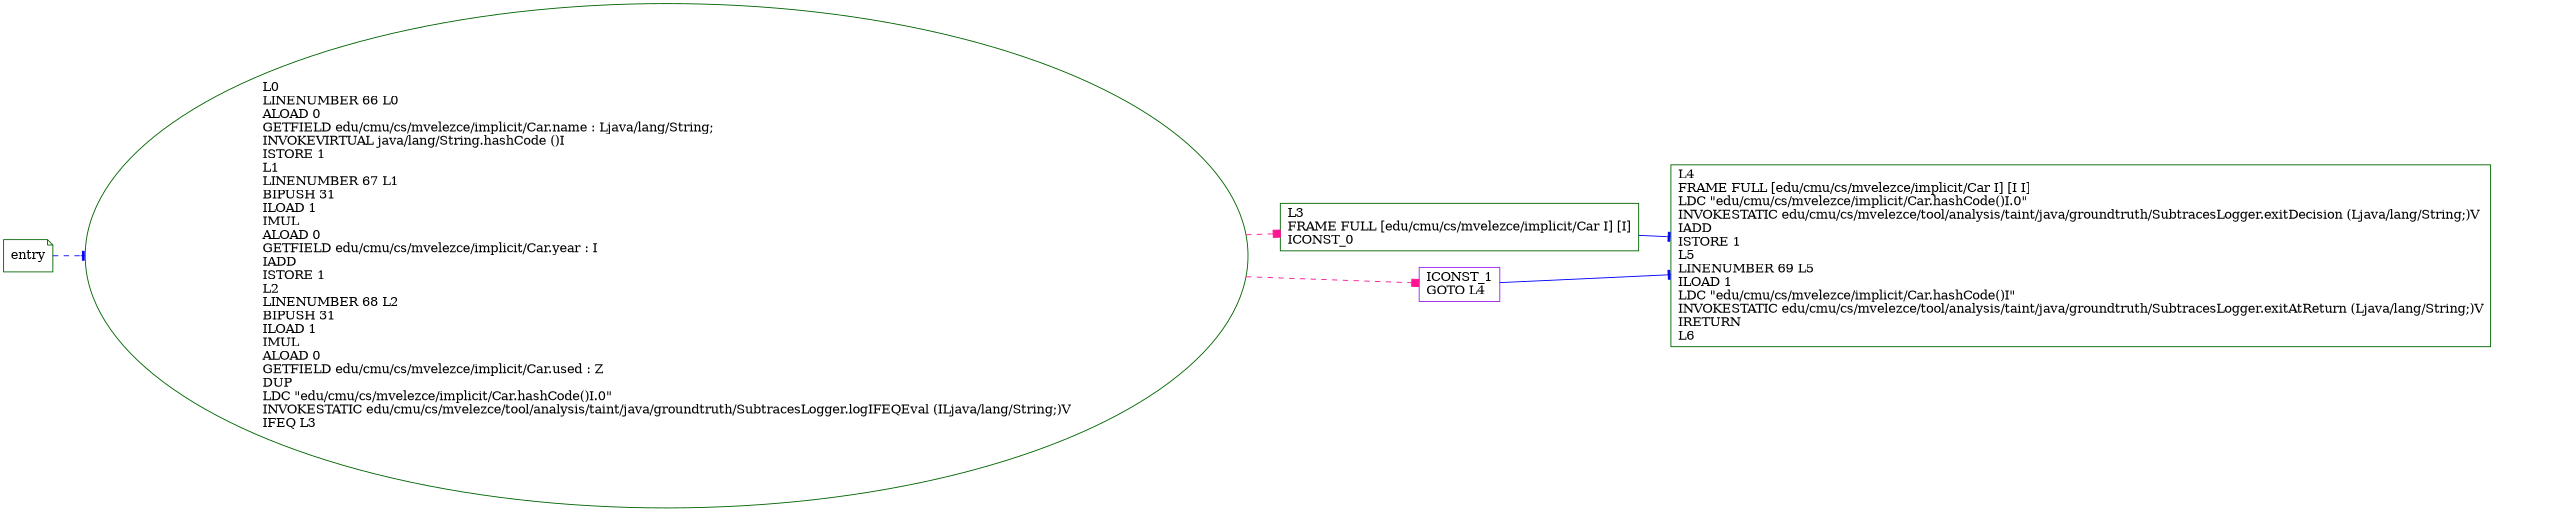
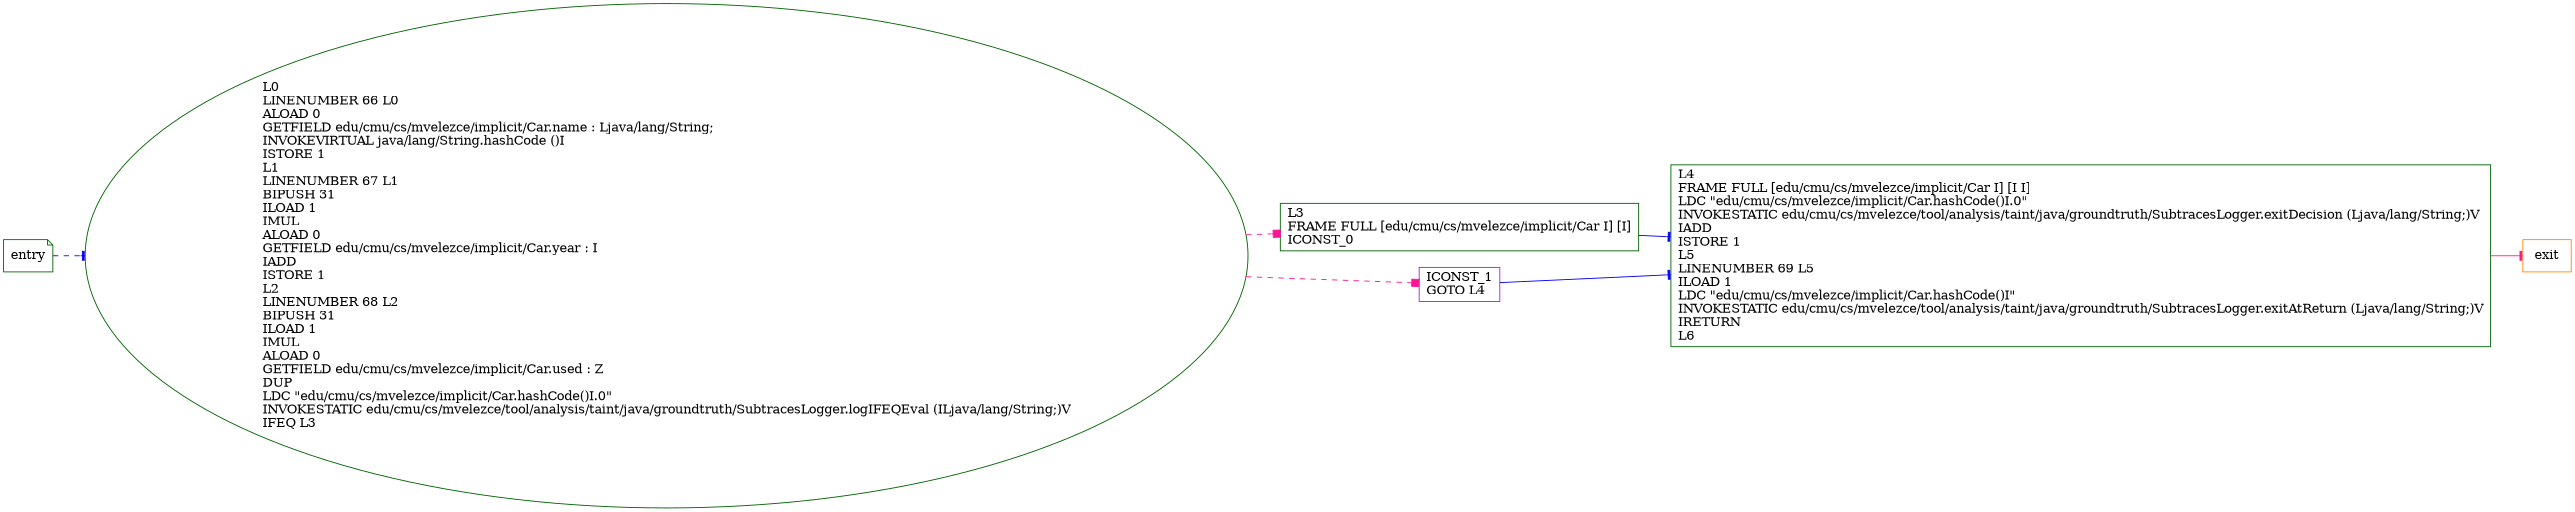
none -> (2547, 256)
